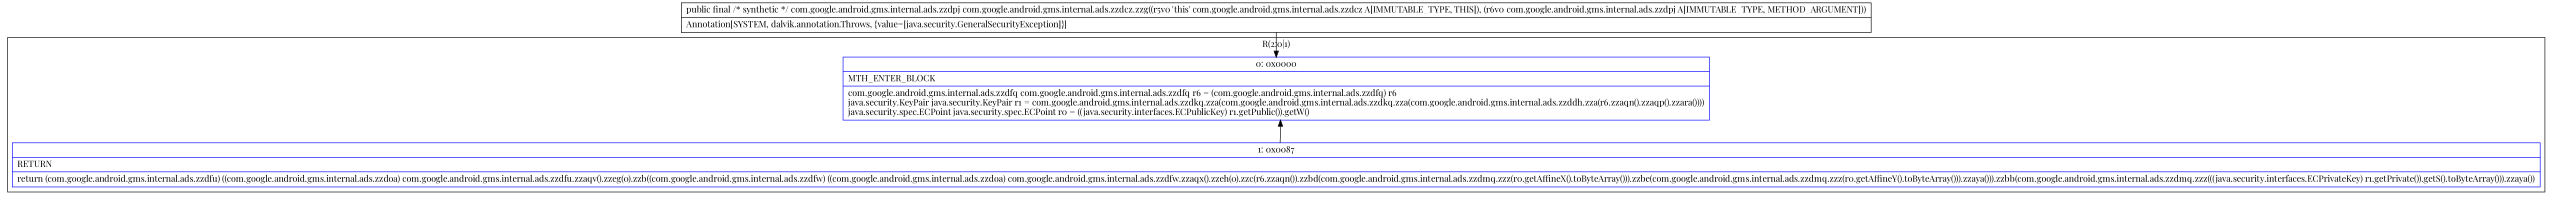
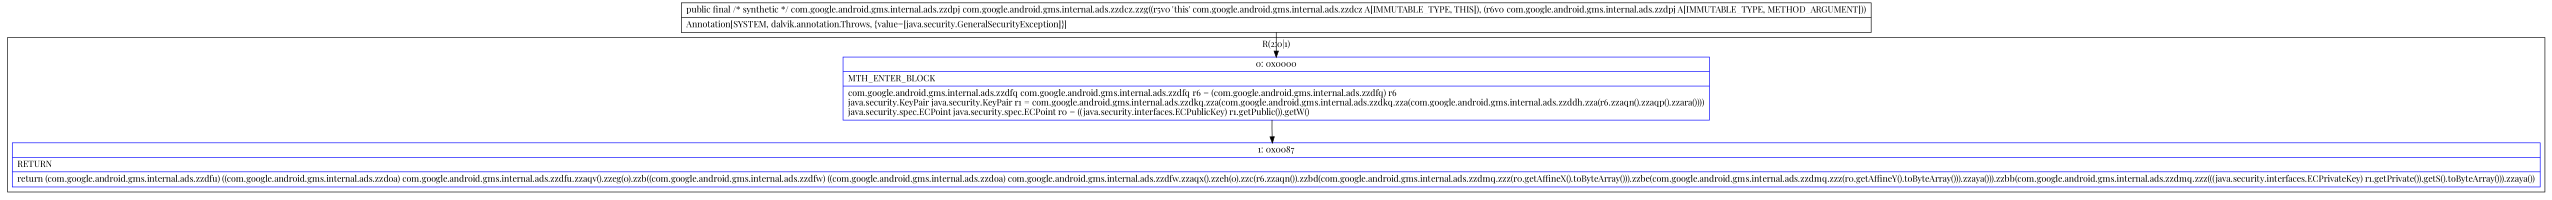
(1280, 135) -> (1272, 128)
